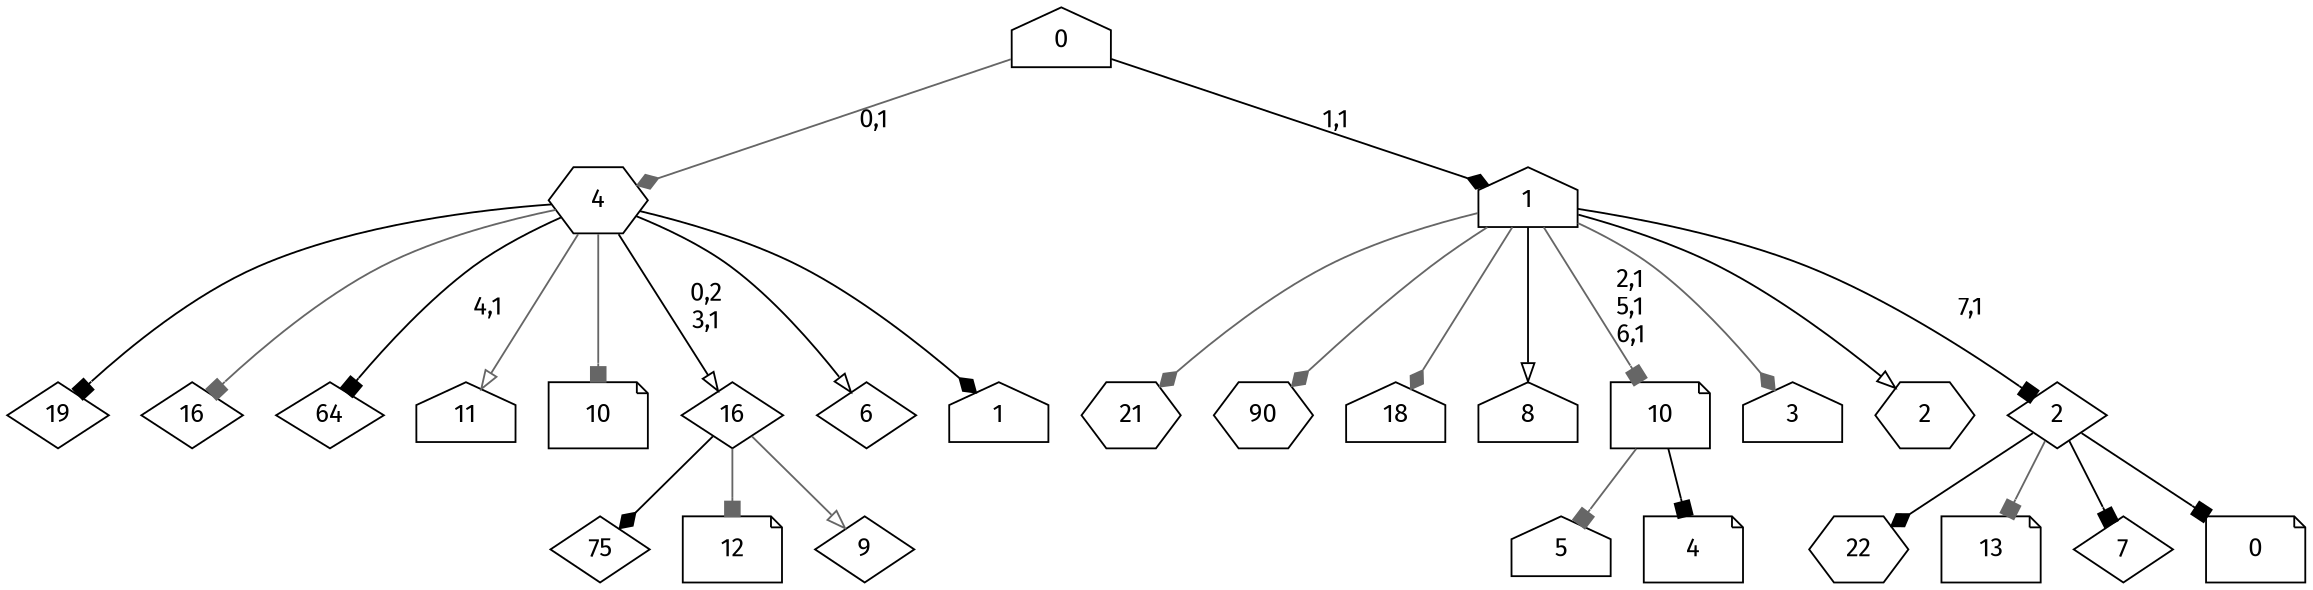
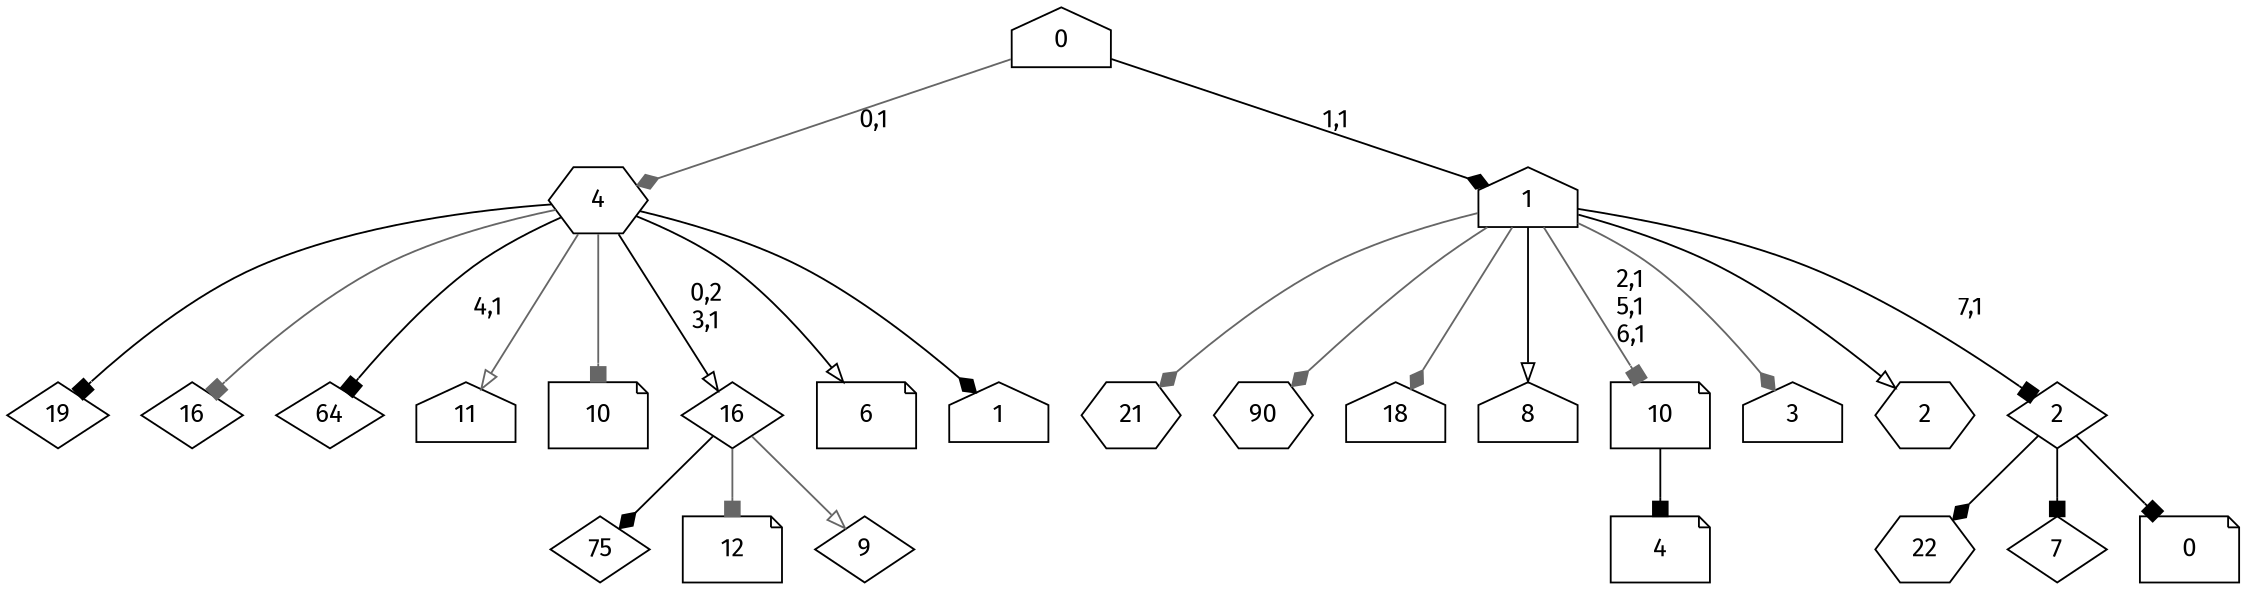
(867, 415) -> (867, 415)
(1561, 549) -> none
(1991, 549) -> none
